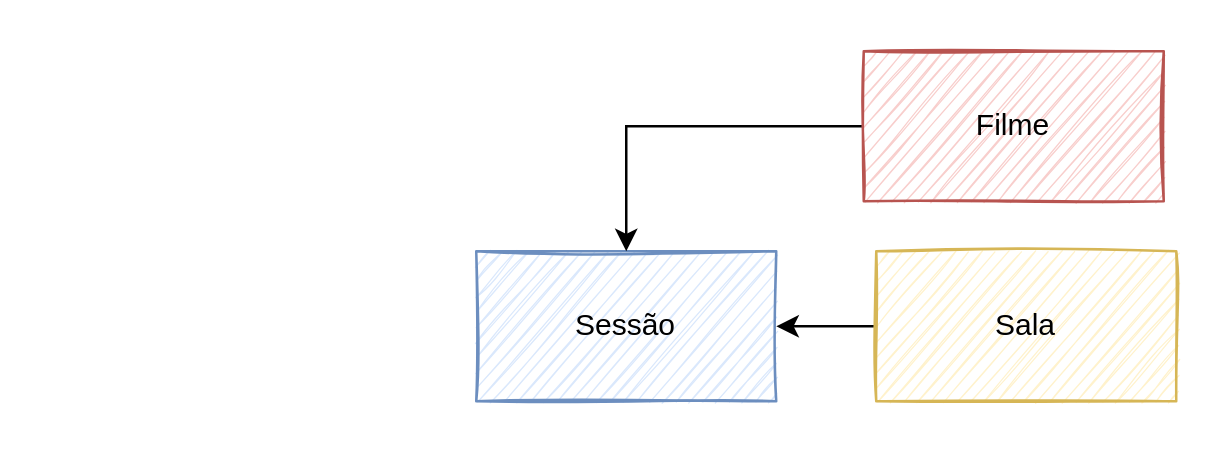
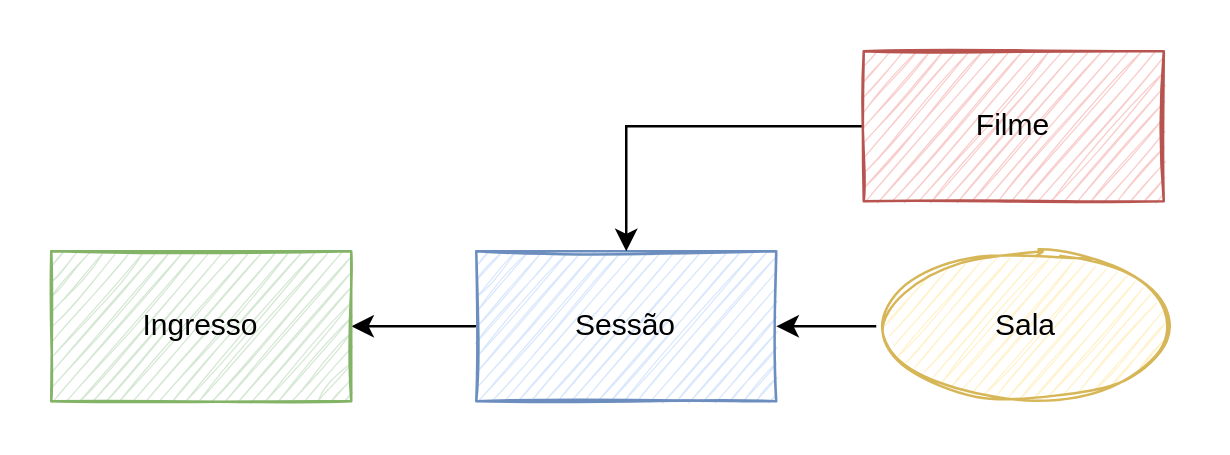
none -> (201, 326)
none -> (420, 326)
(1026, 326) -> (1026, 326)
